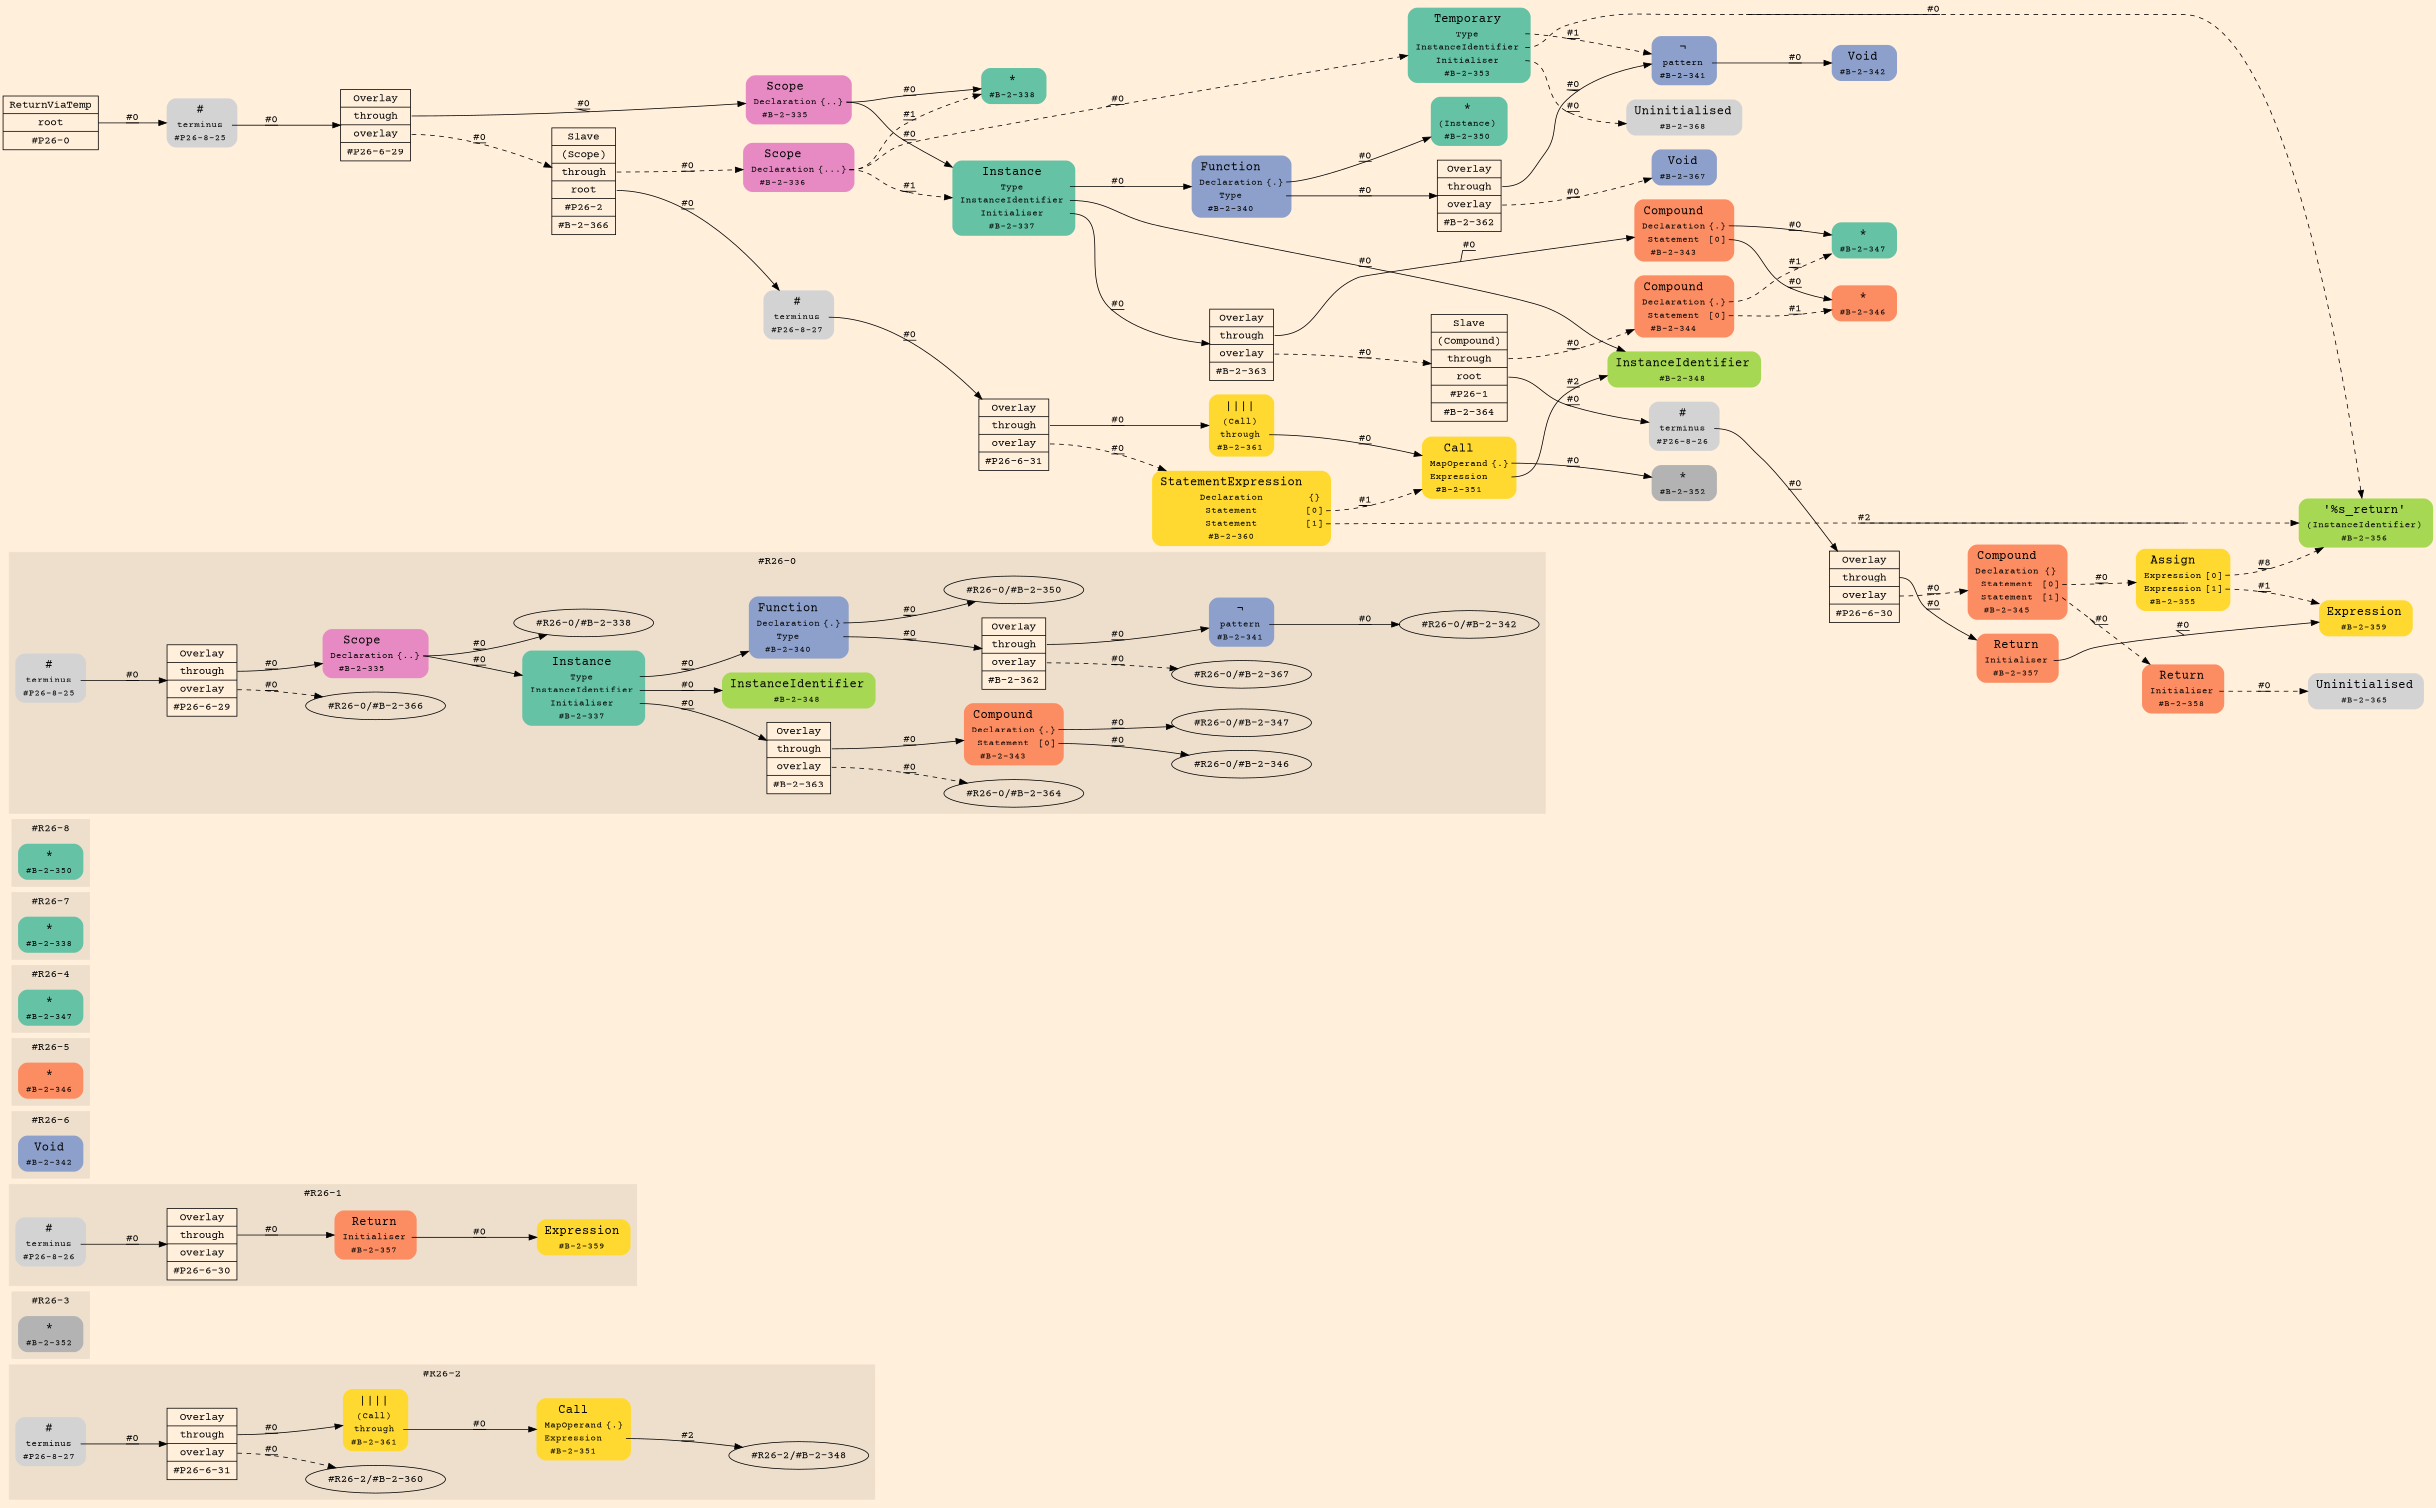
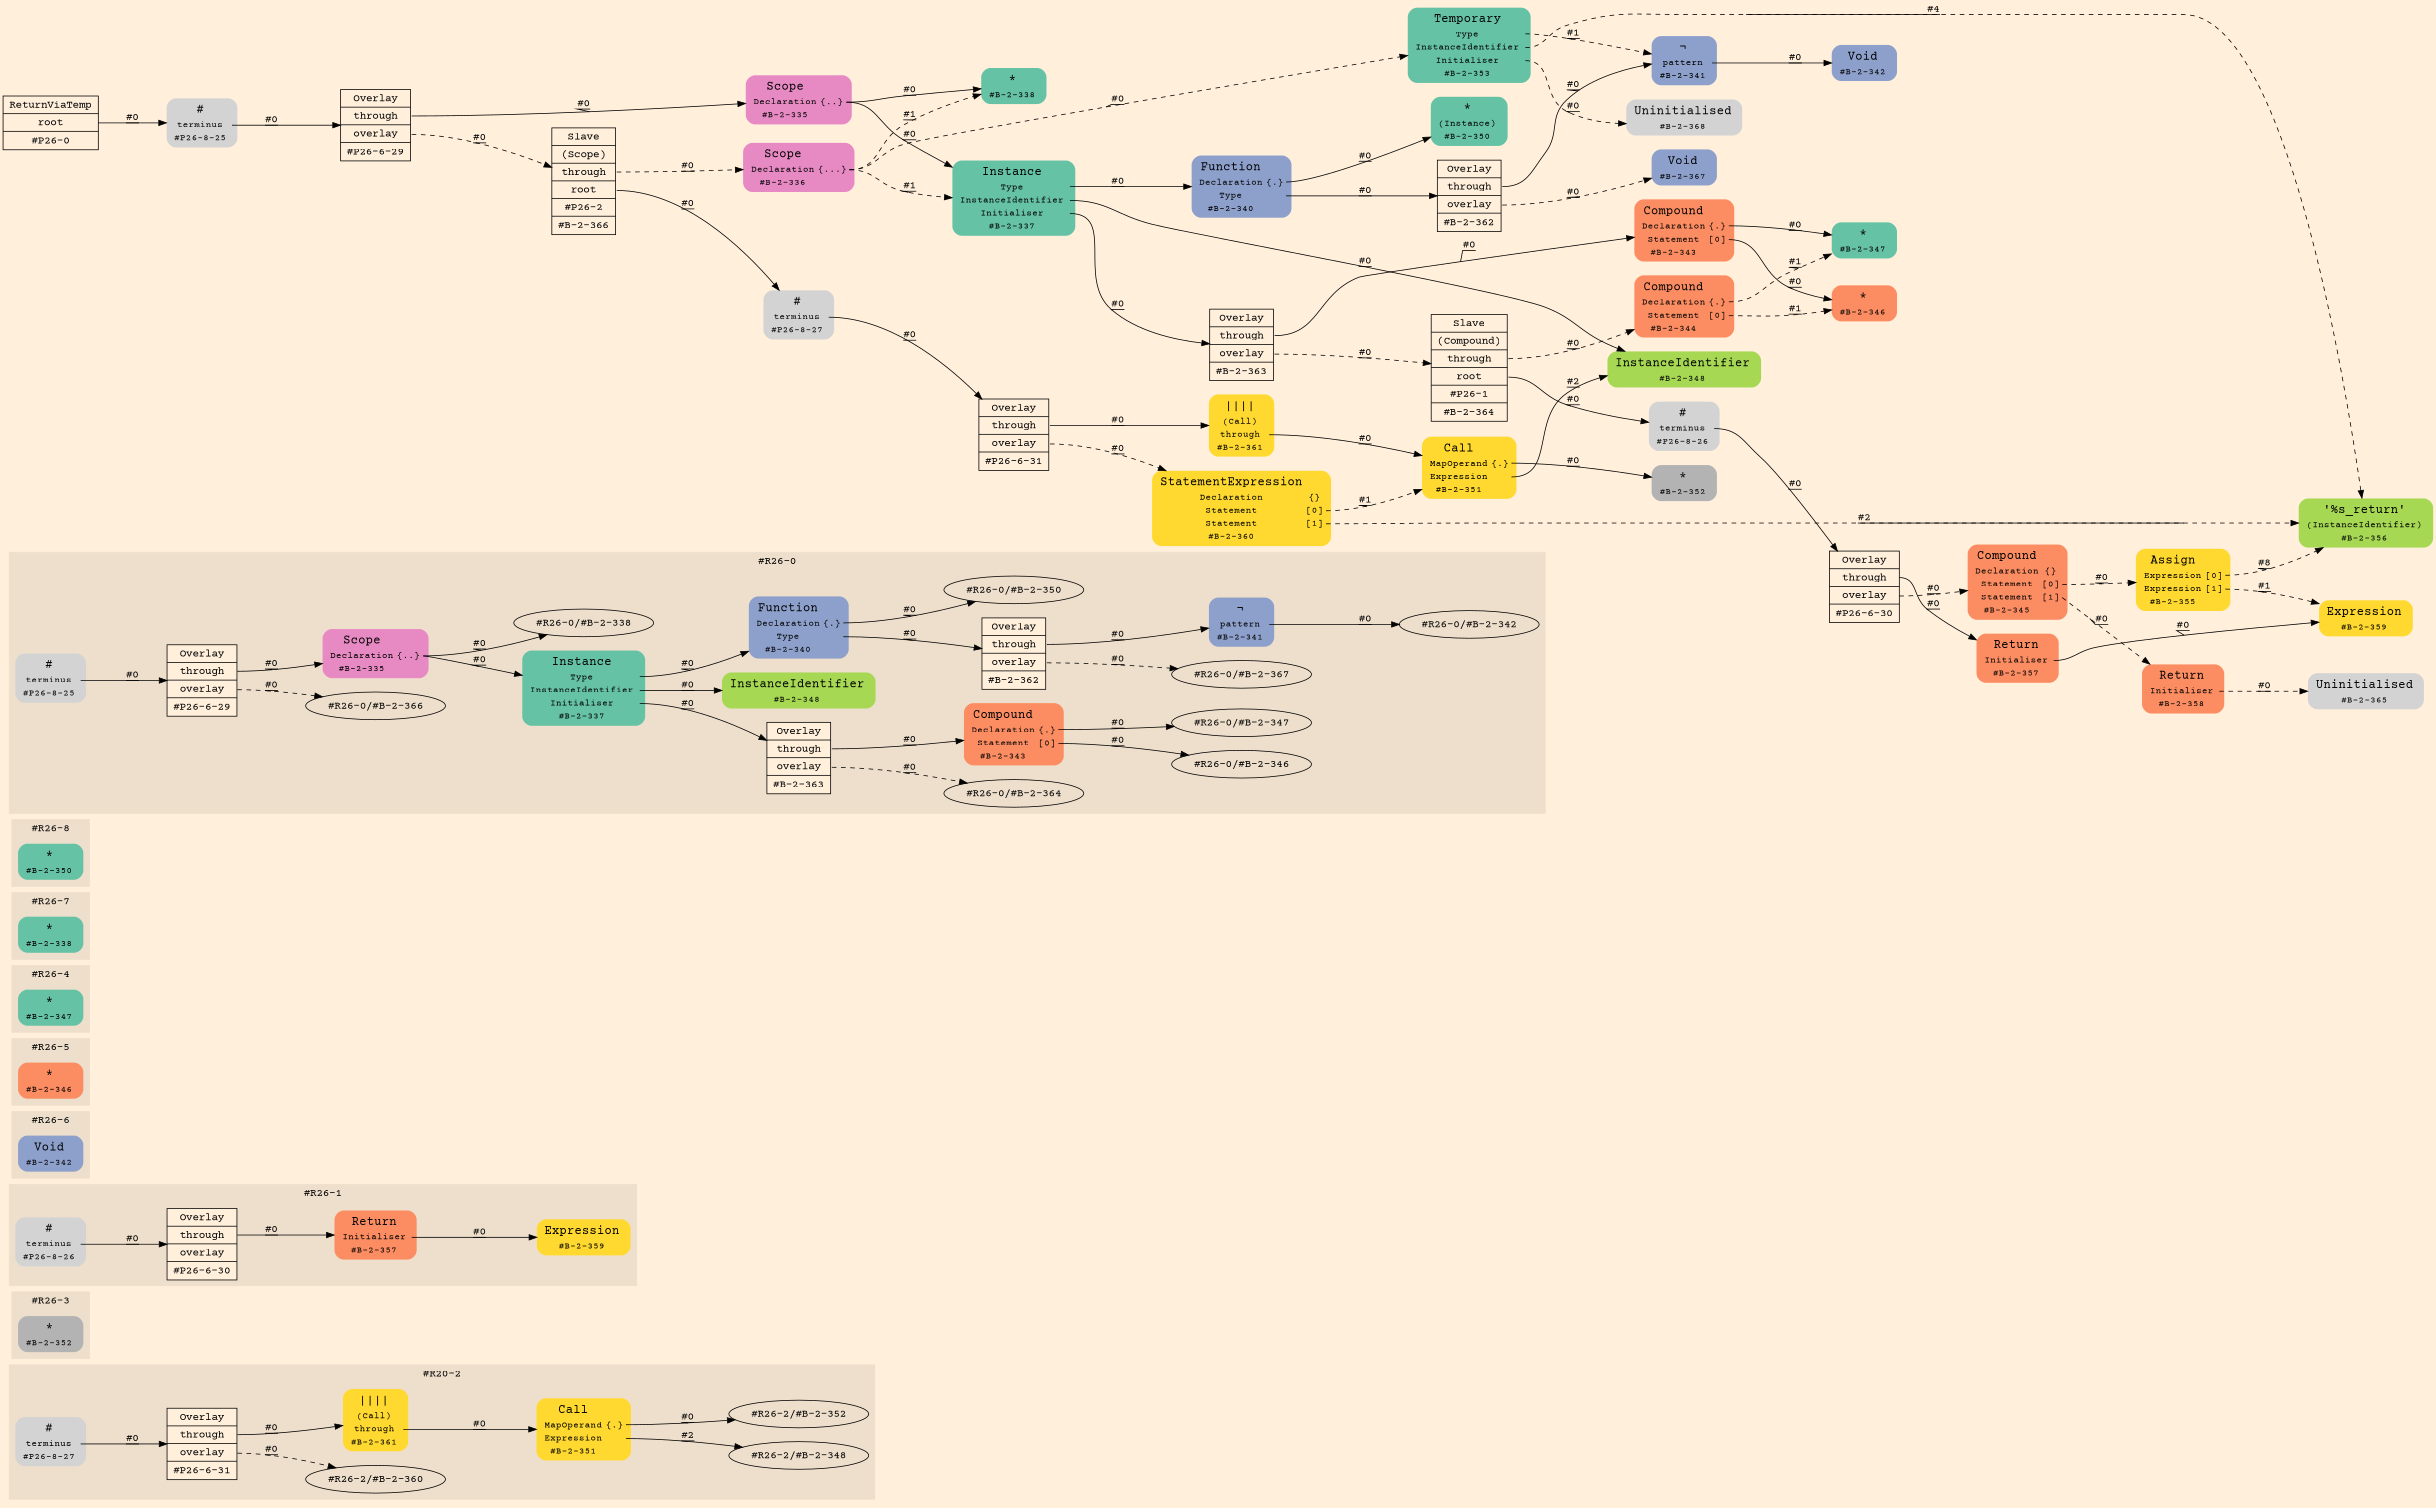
(1934, 9) -> (1934, 9)
(442, 1374) -> (442, 1374)
none -> (799, 1414)
